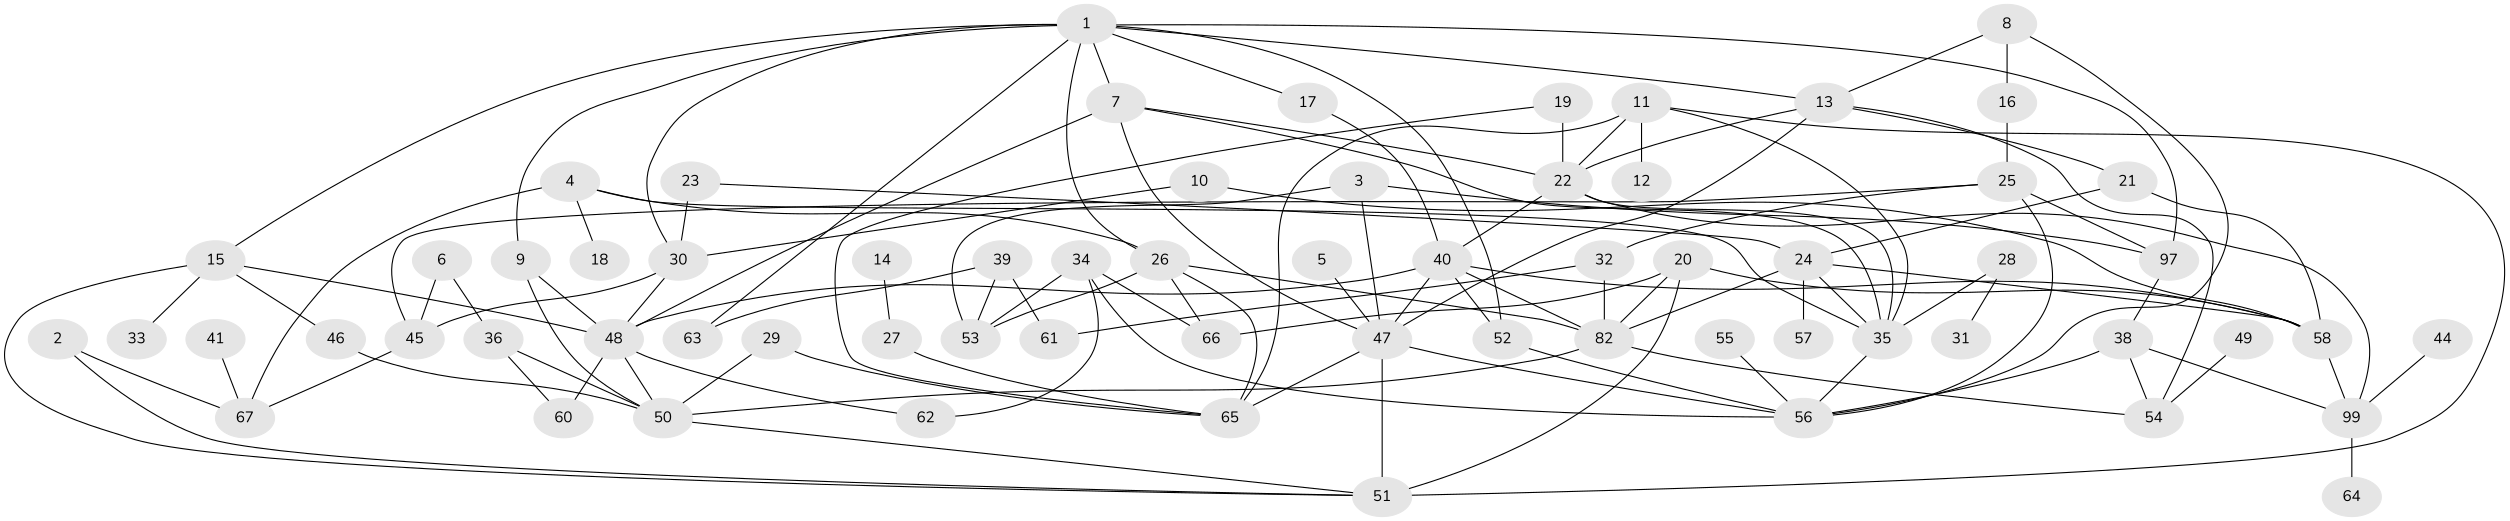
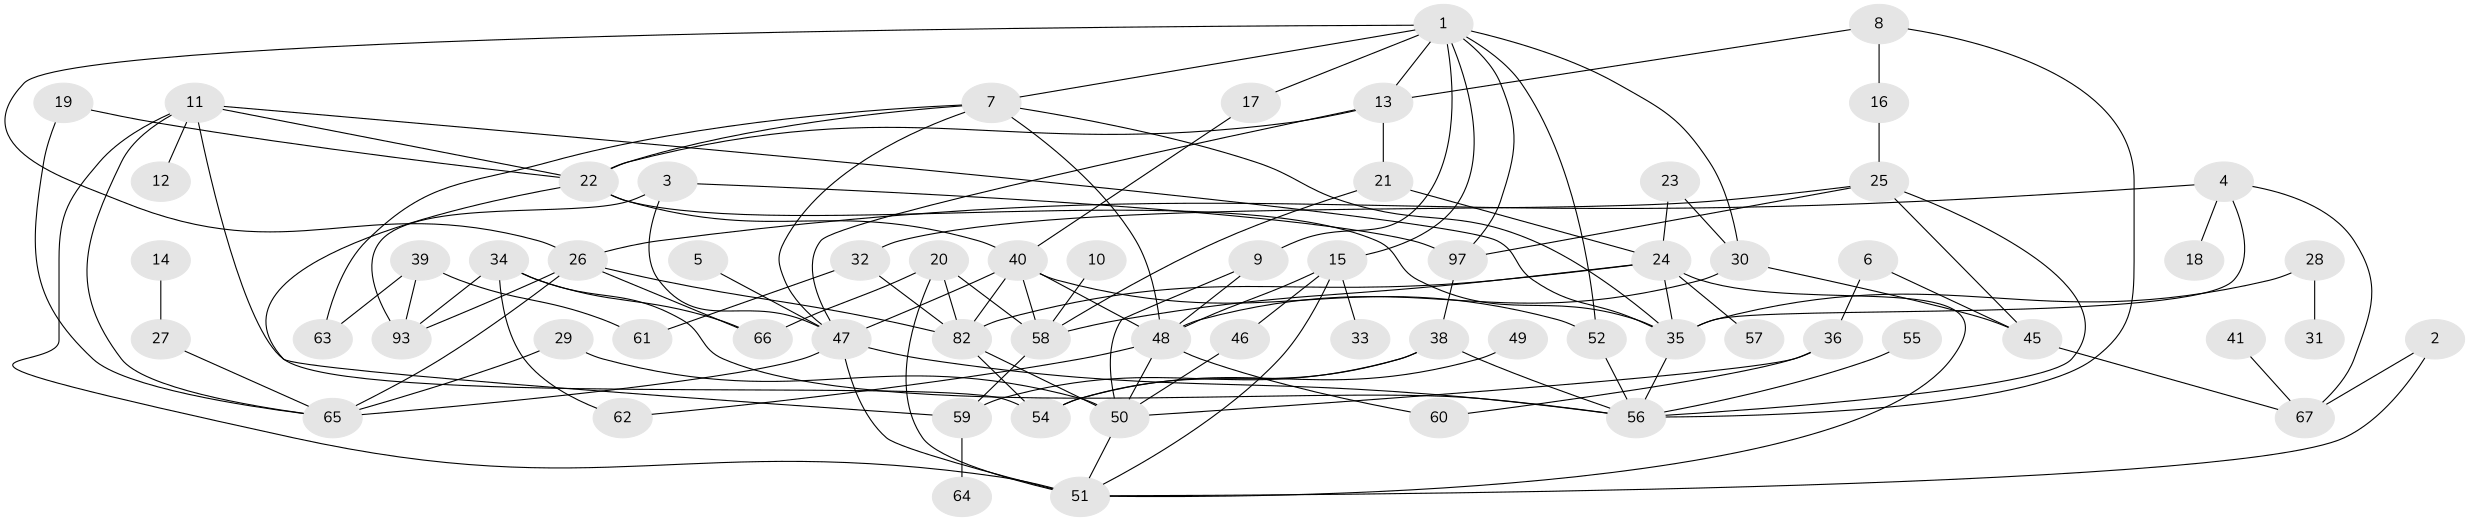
(890, 182) -> (610, 147)
(2106, 210) -> (424, 383)
(939, 221) -> none
(971, 339) -> (402, 339)
(2443, 339) -> none
(2352, 418) -> (962, 418)
none -> (1706, 457)
